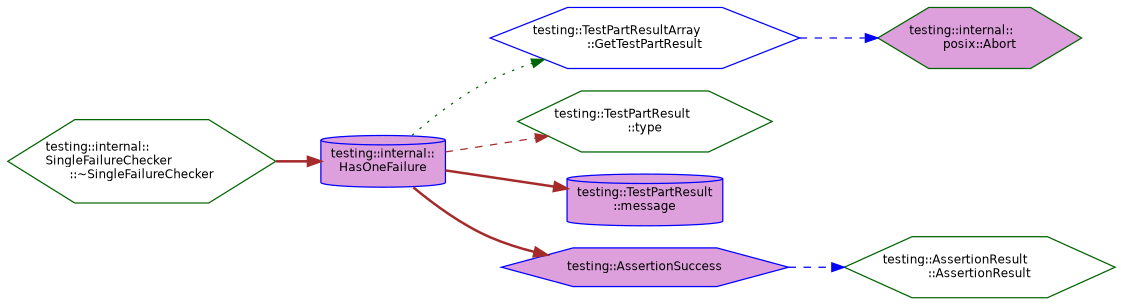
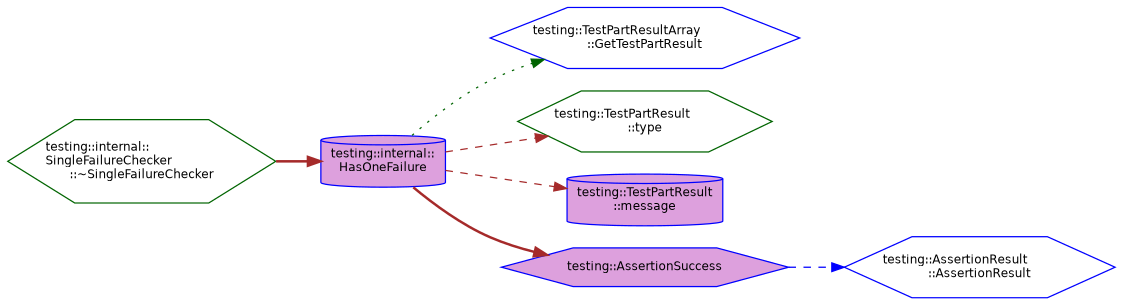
(980, 38) -> none
(500, 179) -> (500, 179)
(980, 267) -> (980, 267)
